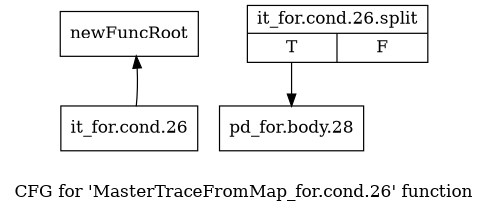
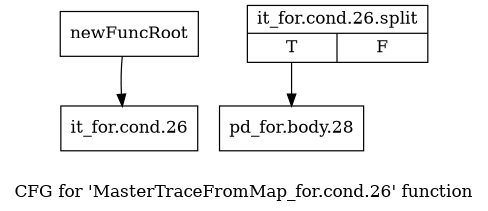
(137, 87) -> (121, 75)
